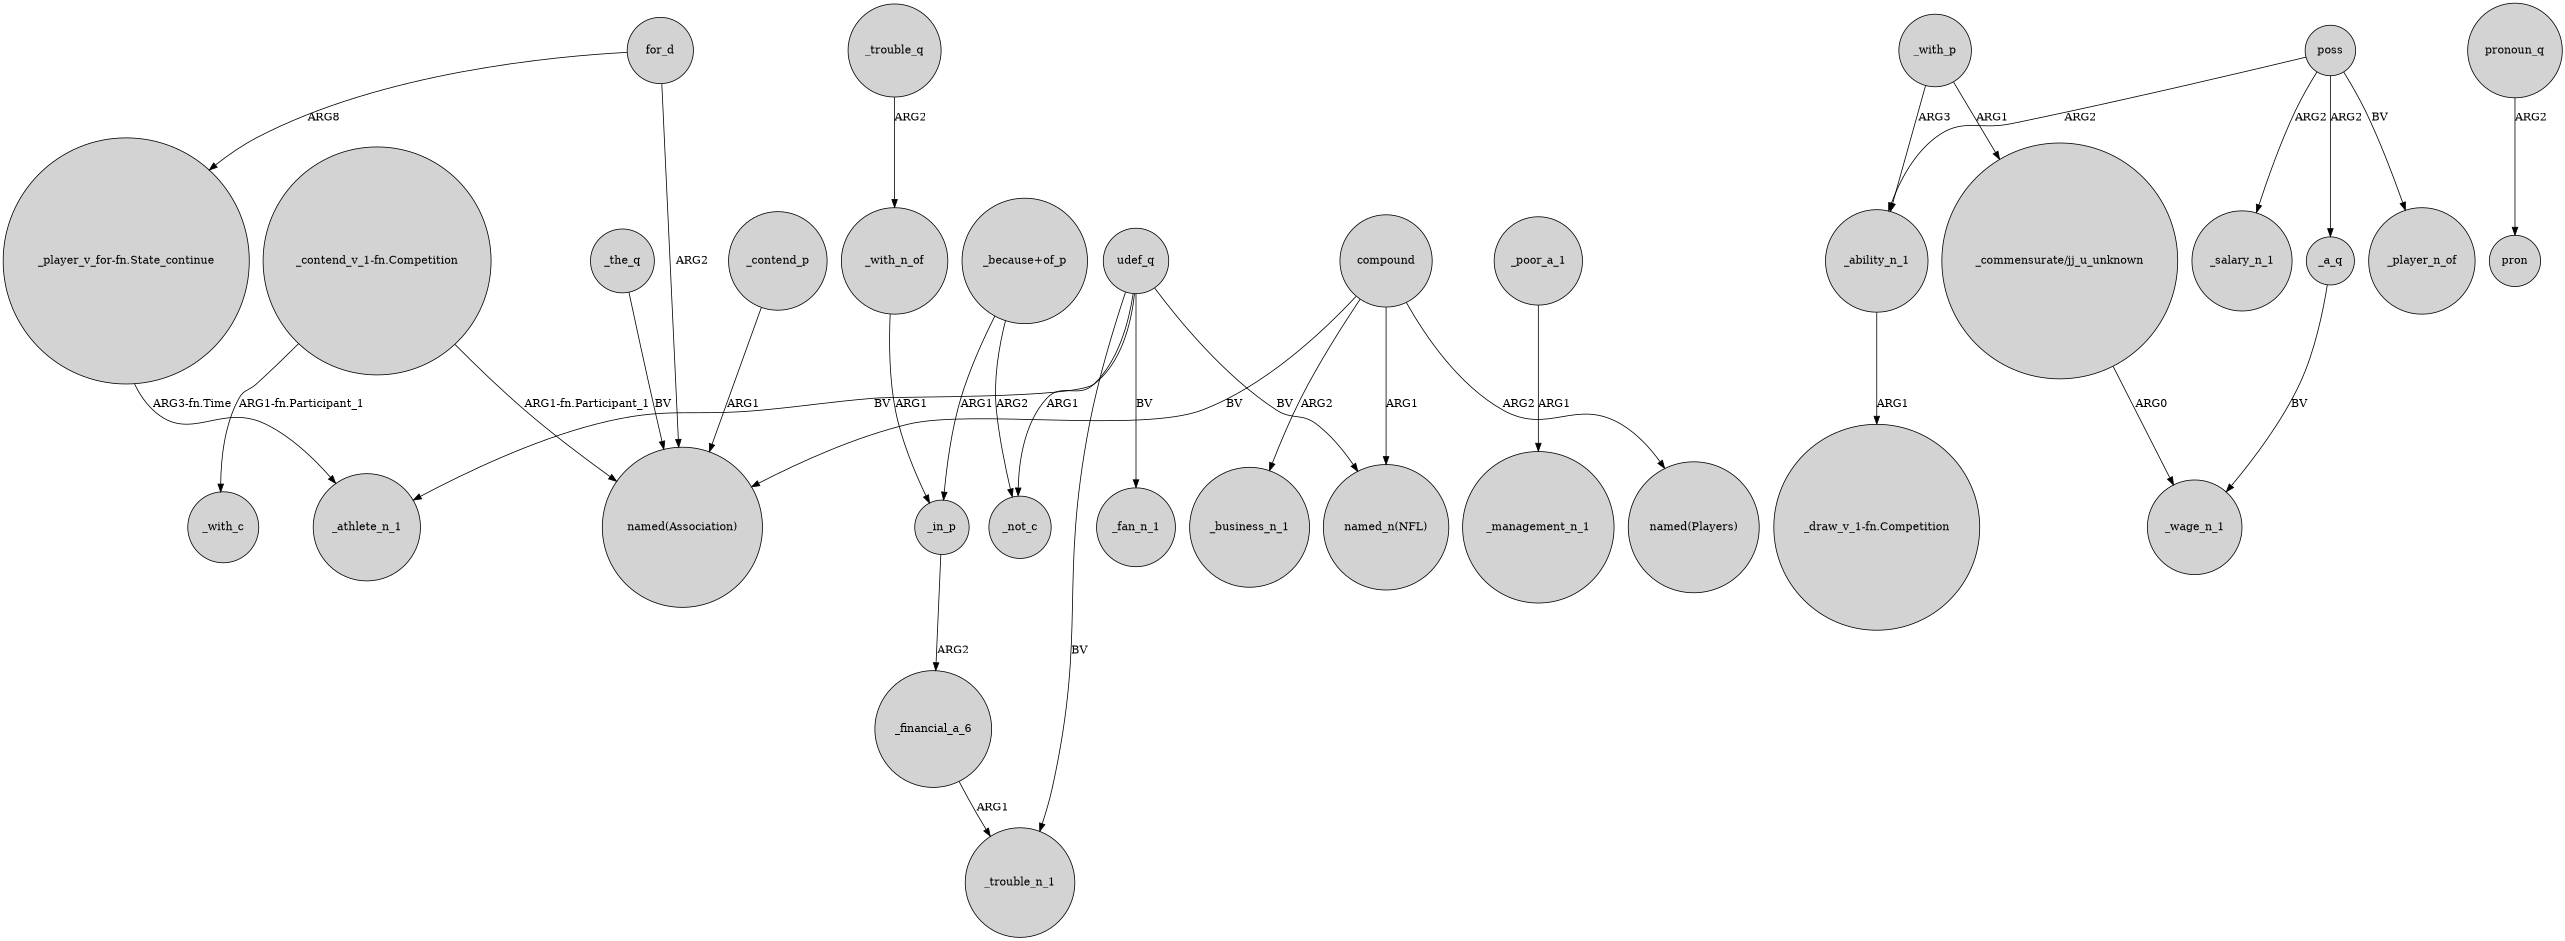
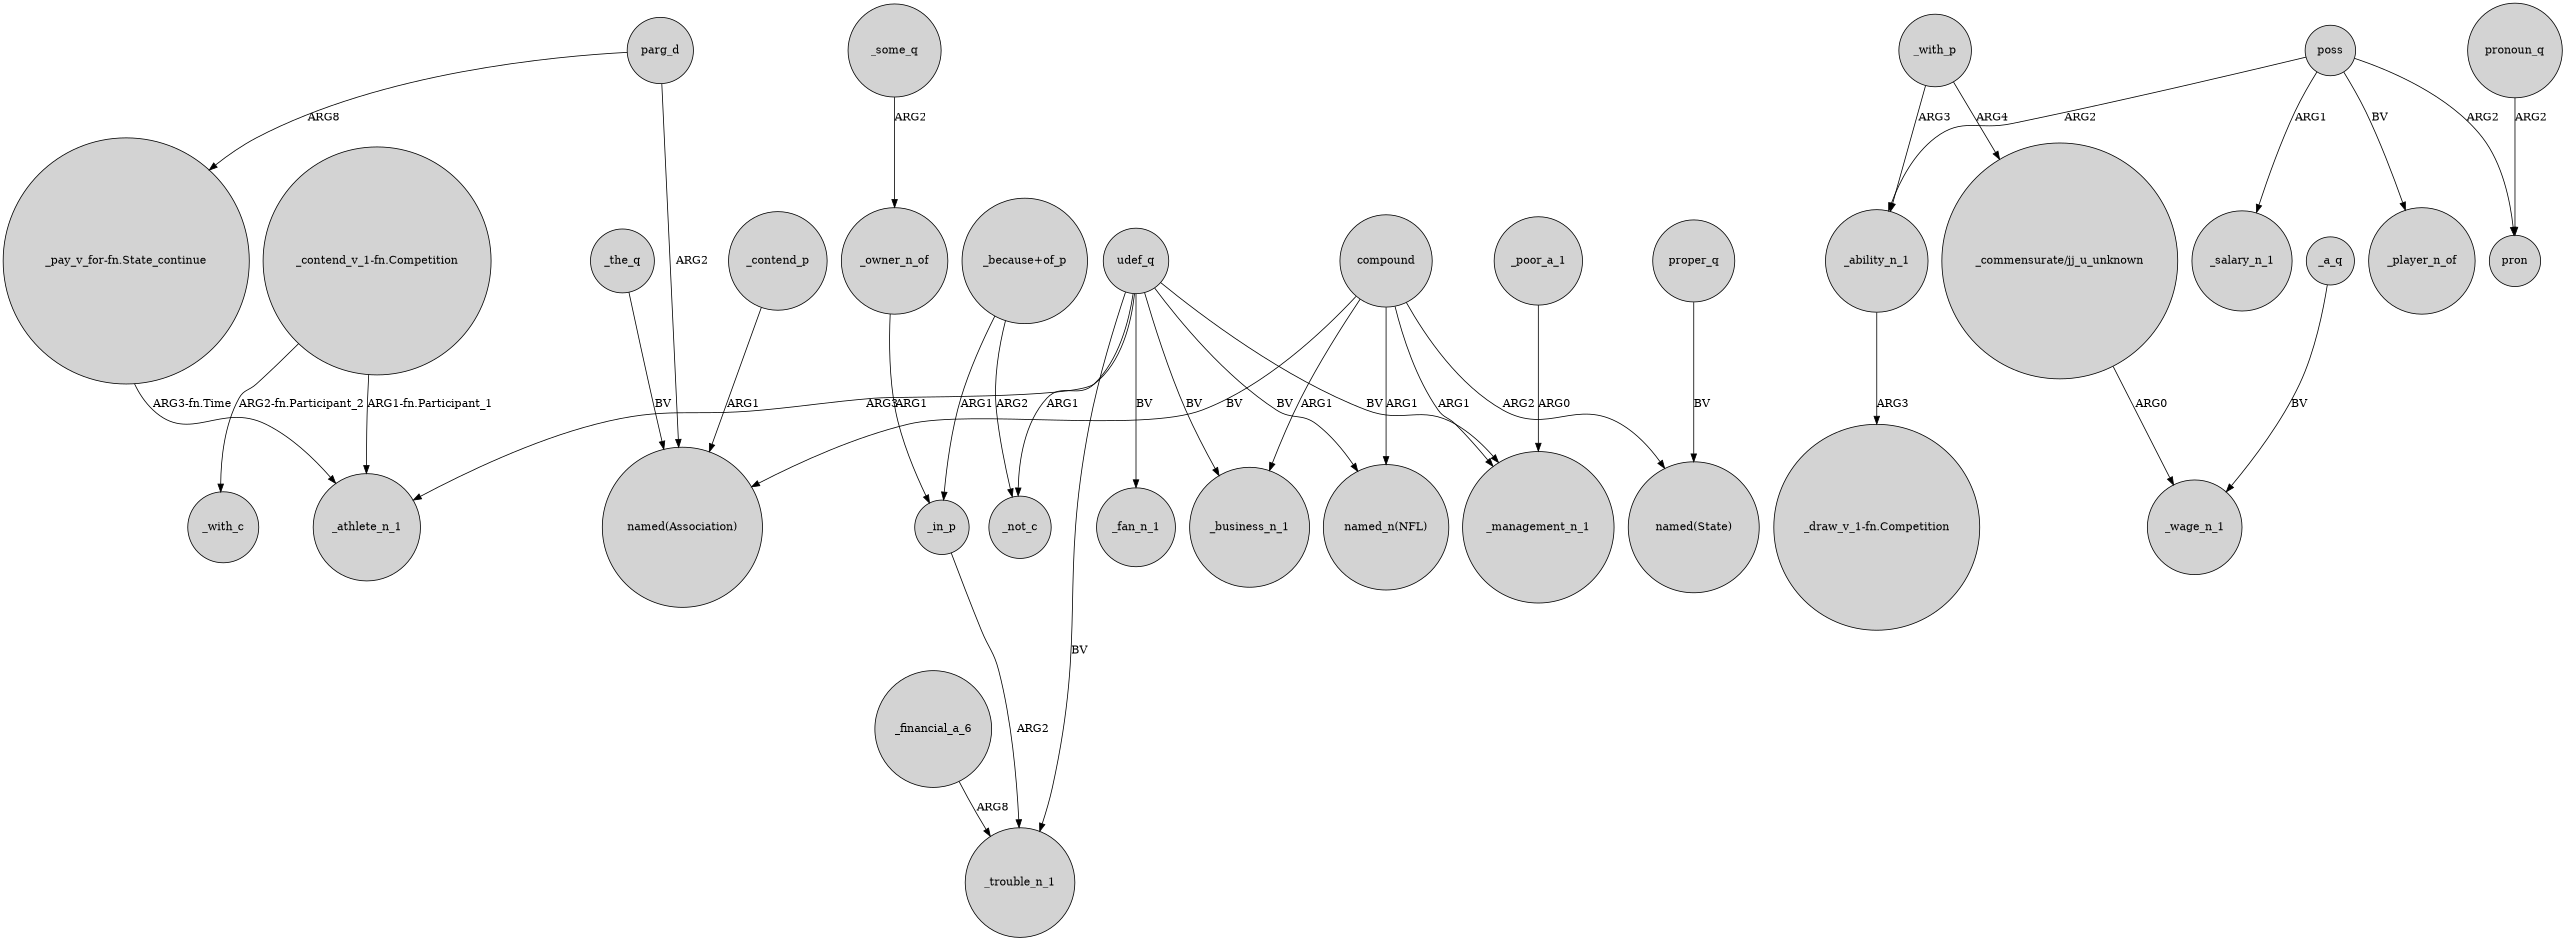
(660, 50) -> (660, 50)
(895, 50) -> (895, 50)
(1992, 118) -> (1992, 118)
(2311, 118) -> (2311, 118)
(2330, 152) -> (2463, 117)
(126, 261) -> (126, 261)
(895, 261) -> (895, 261)
none -> (1694, 261)
none -> (1175, 383)
none -> (1320, 389)
none -> (1427, 392)
(302, 404) -> (302, 404)
(882, 404) -> (882, 404)
(1317, 404) -> (1317, 404)
(1555, 404) -> (1555, 404)
(1893, 404) -> (1893, 404)
(529, 414) -> (367, 420)
(1694, 527) -> (1694, 527)
(938, 609) -> (1001, 682)
(993, 808) -> (993, 808)
